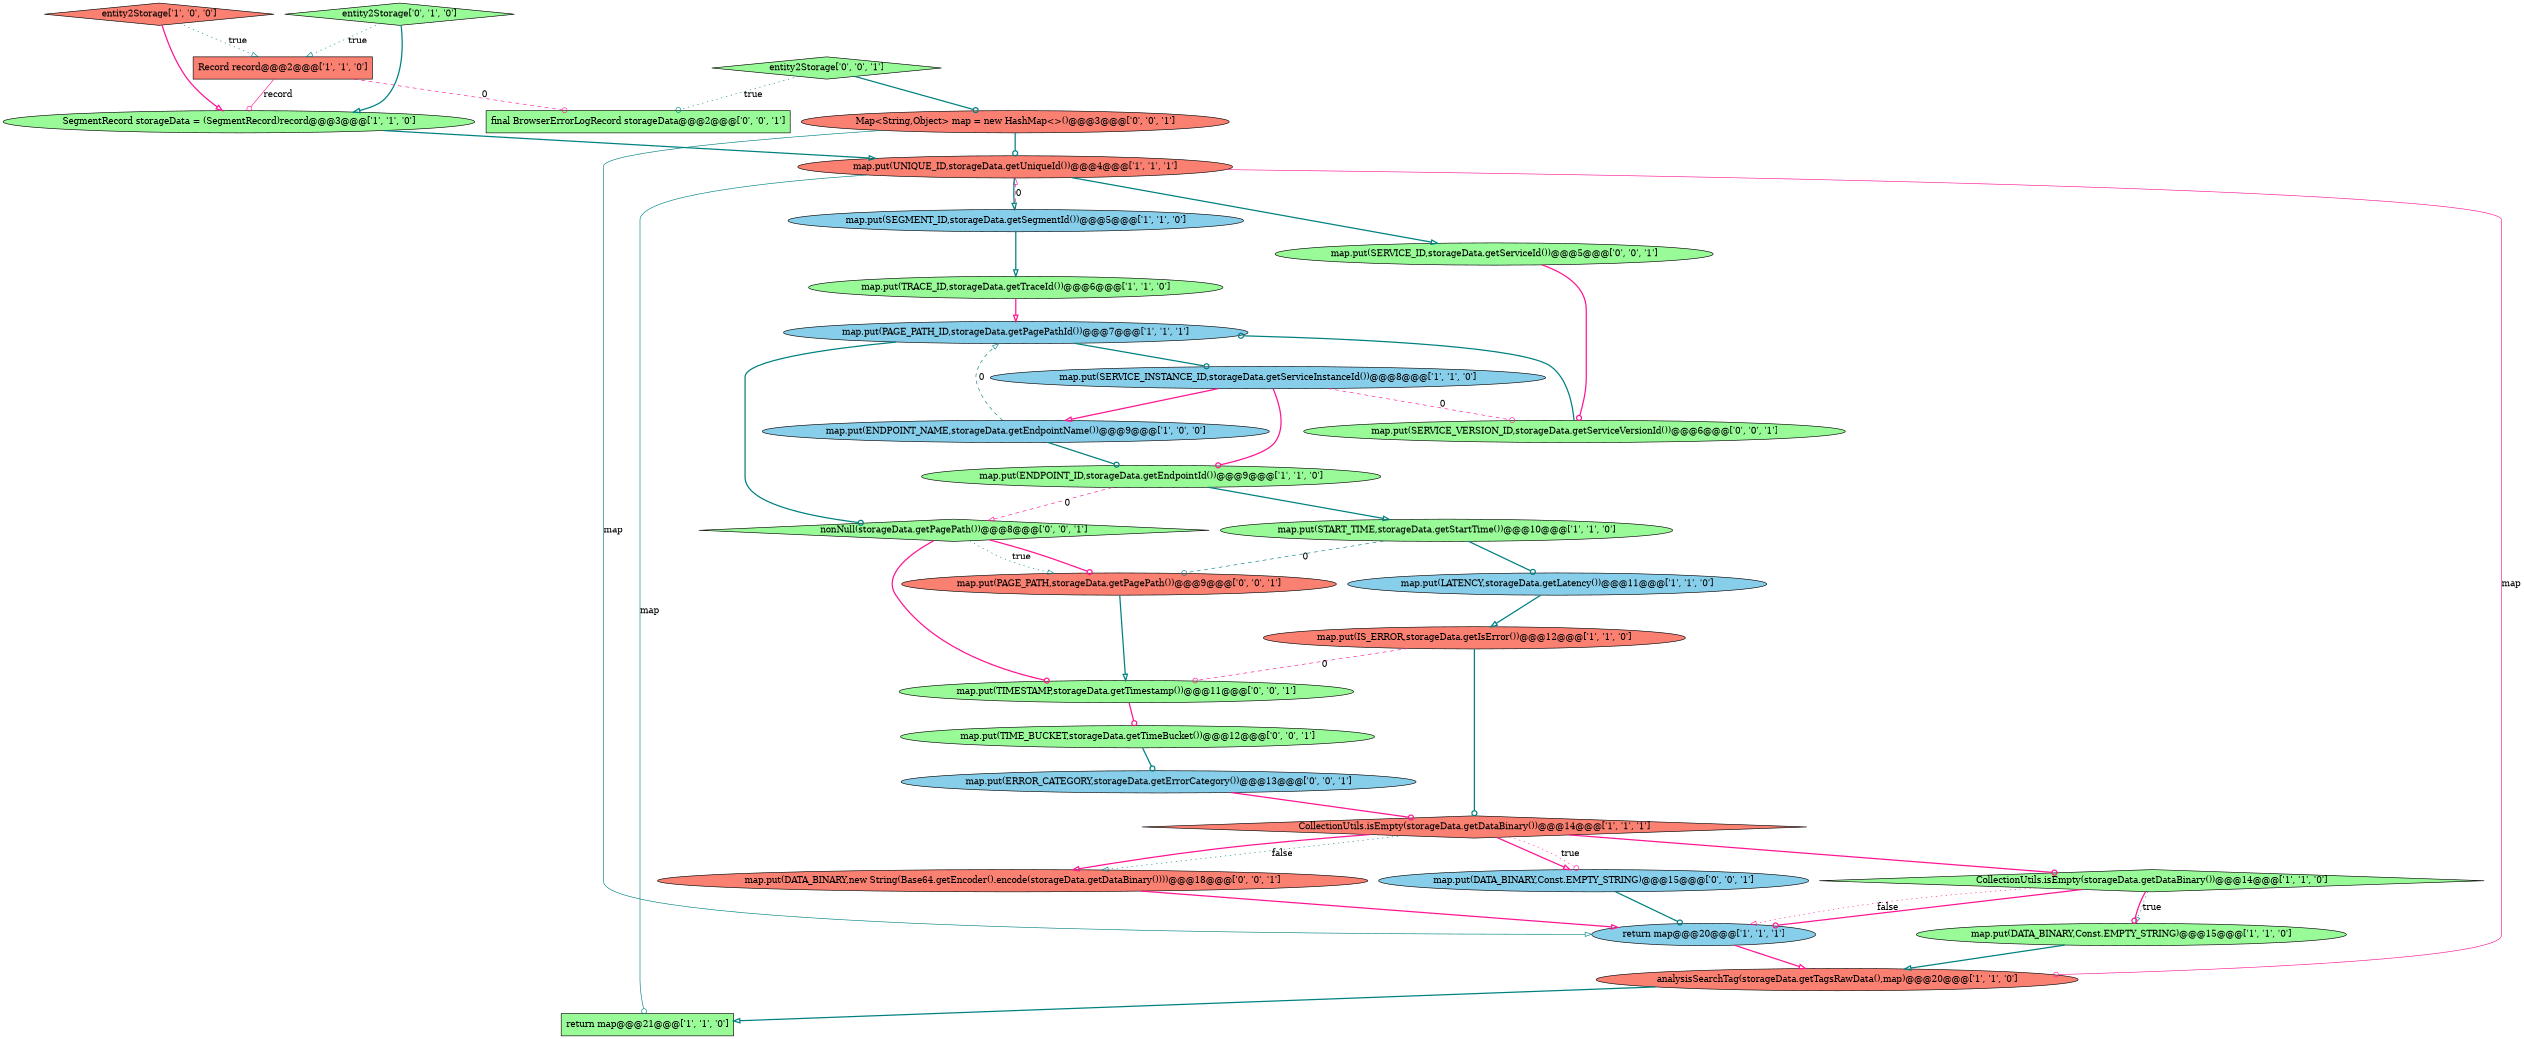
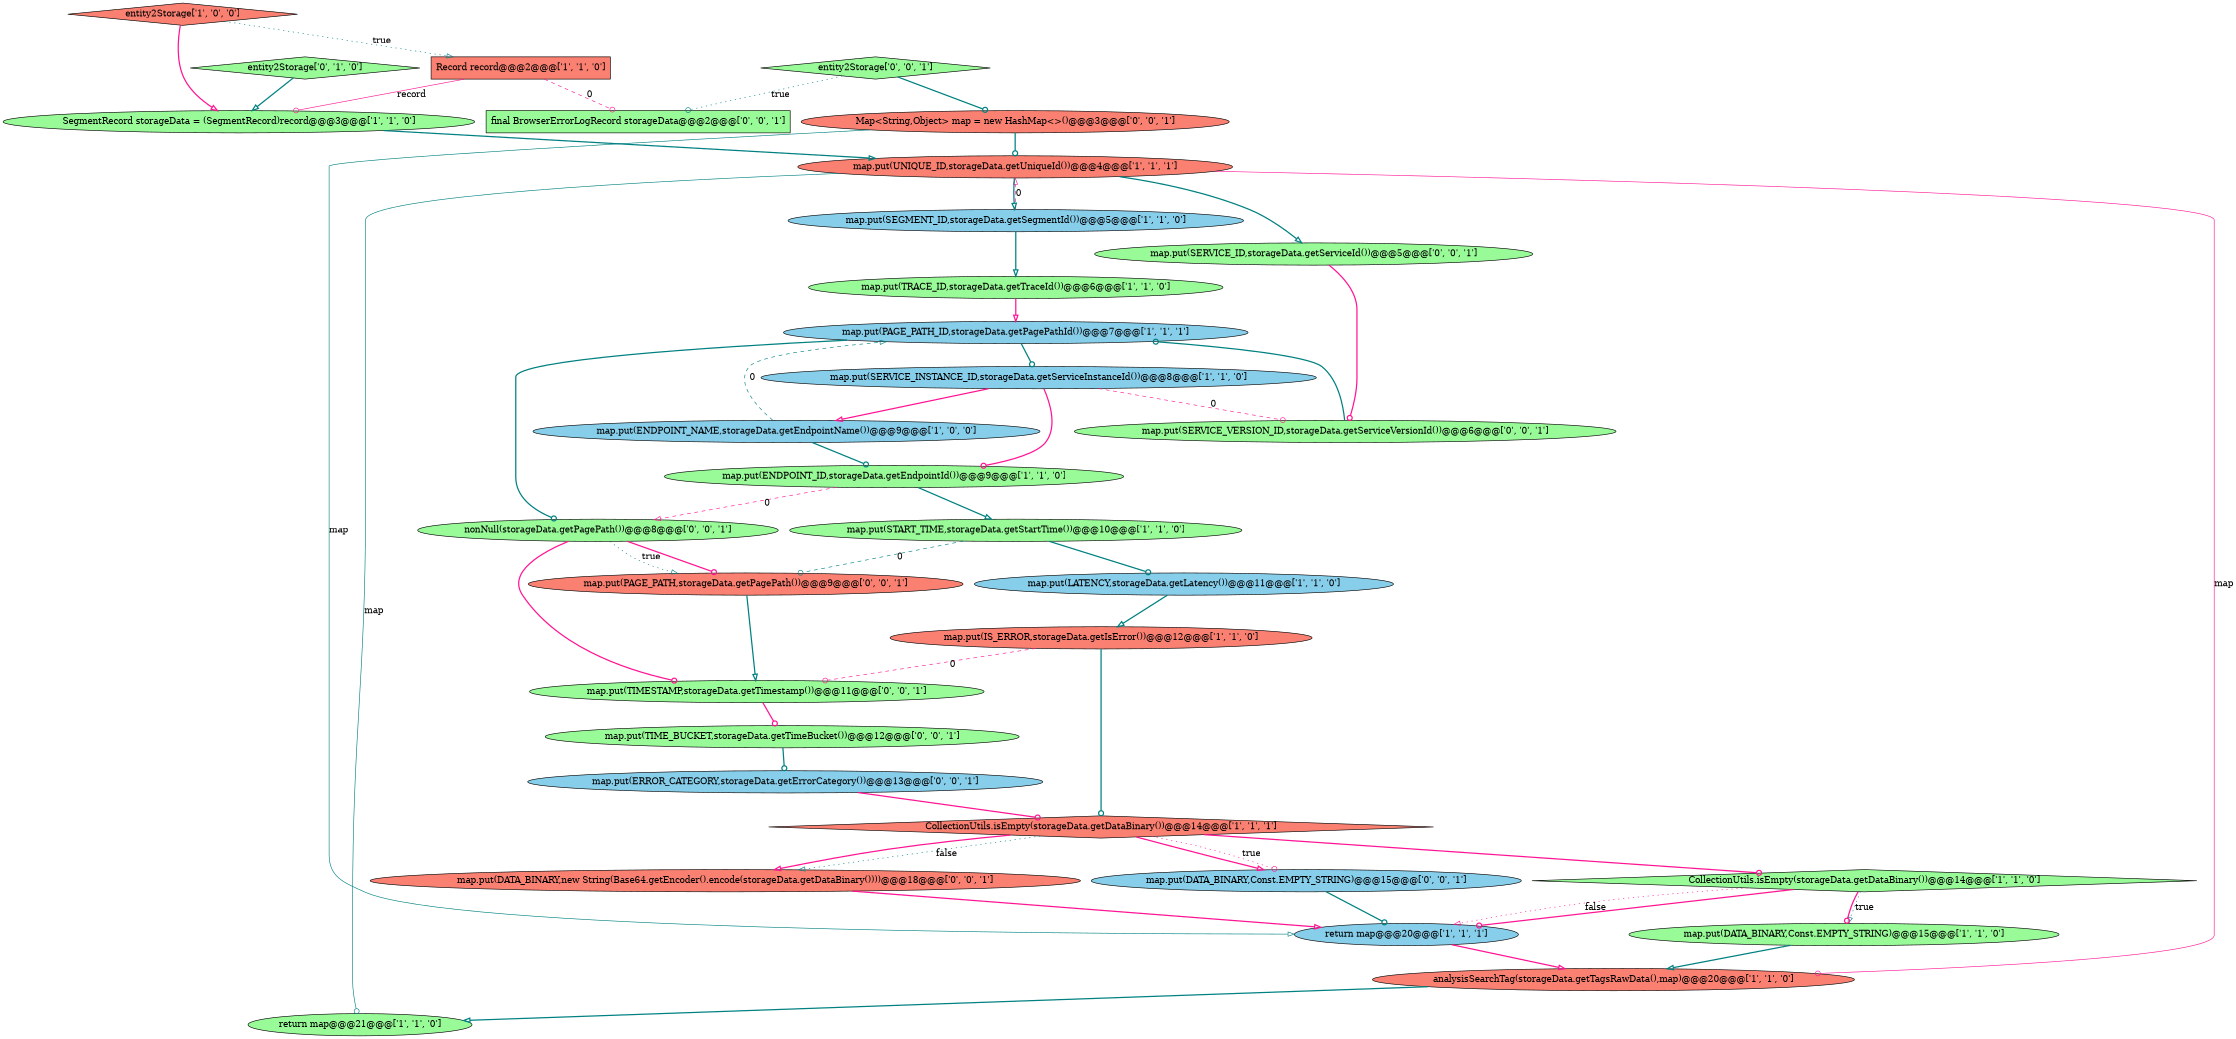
(346, 39) -> none
(954, 530) -> (598, 530)
(647, 1025) -> (360, 1025)
